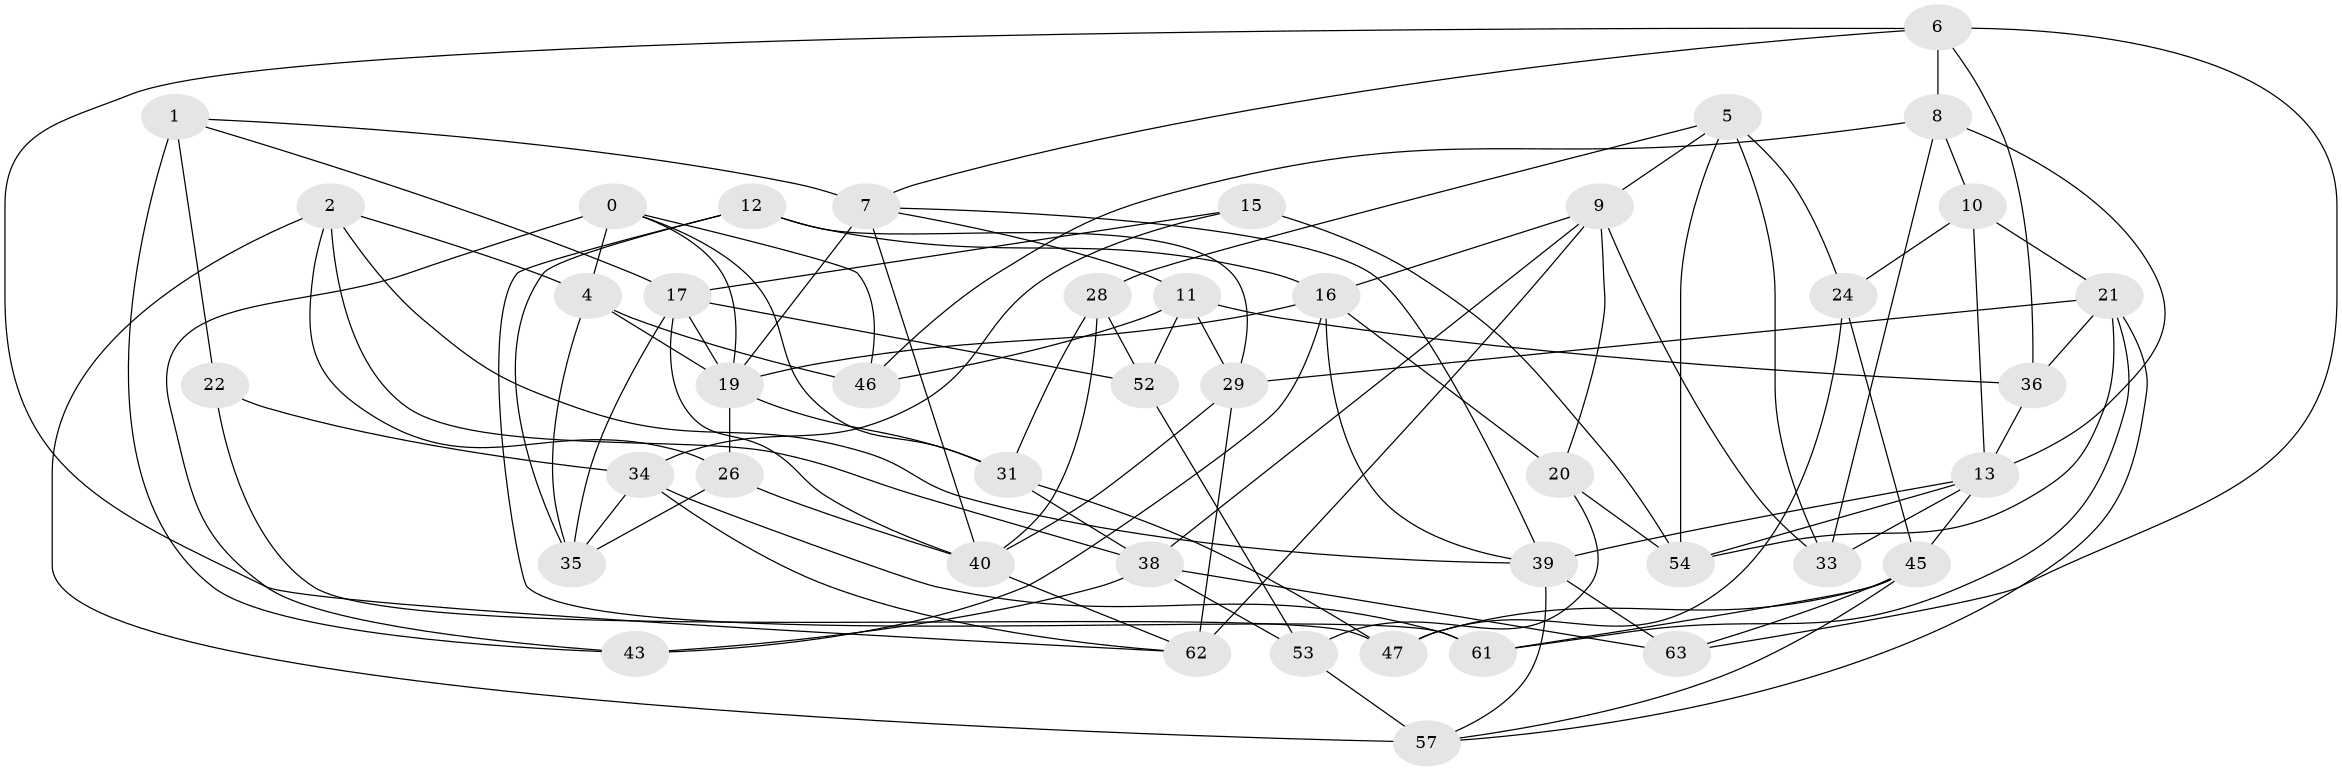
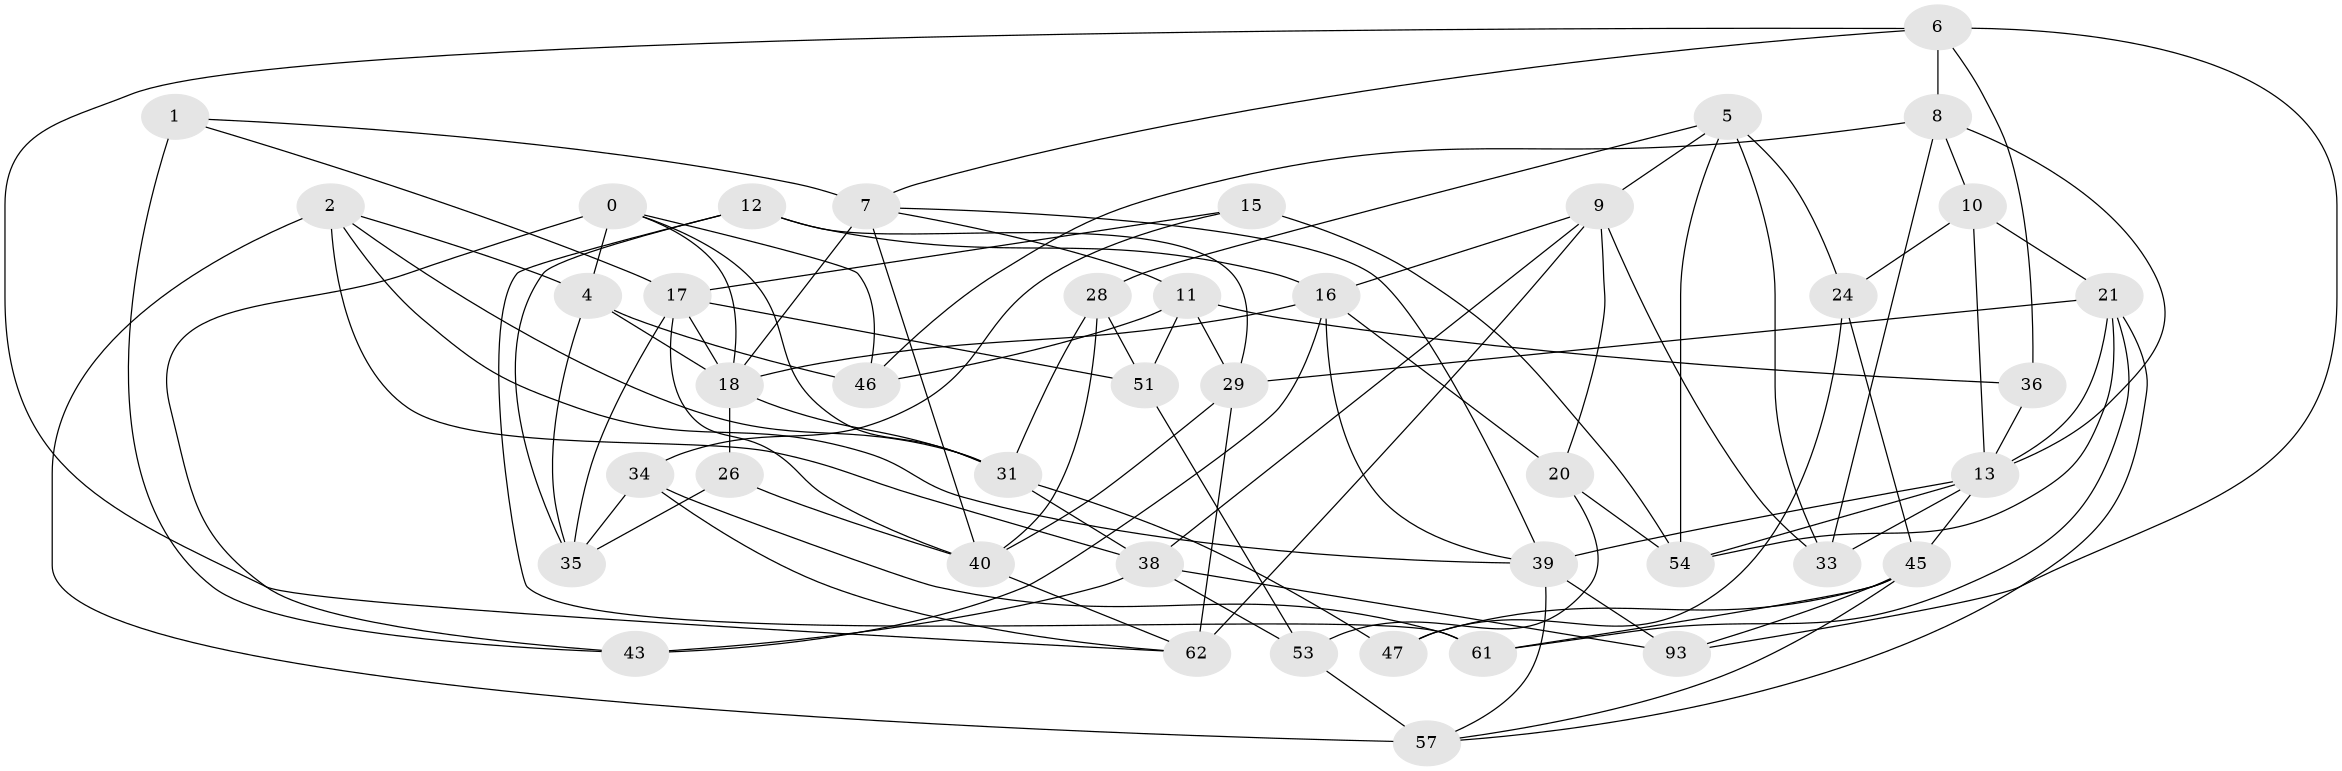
(2071, 341) -> (2080, 403)
(215, 385) -> none
(730, 385) -> (730, 385)
(1145, 385) -> (1145, 385)
(405, 432) -> (648, 393)
(1677, 654) -> (1677, 654)
